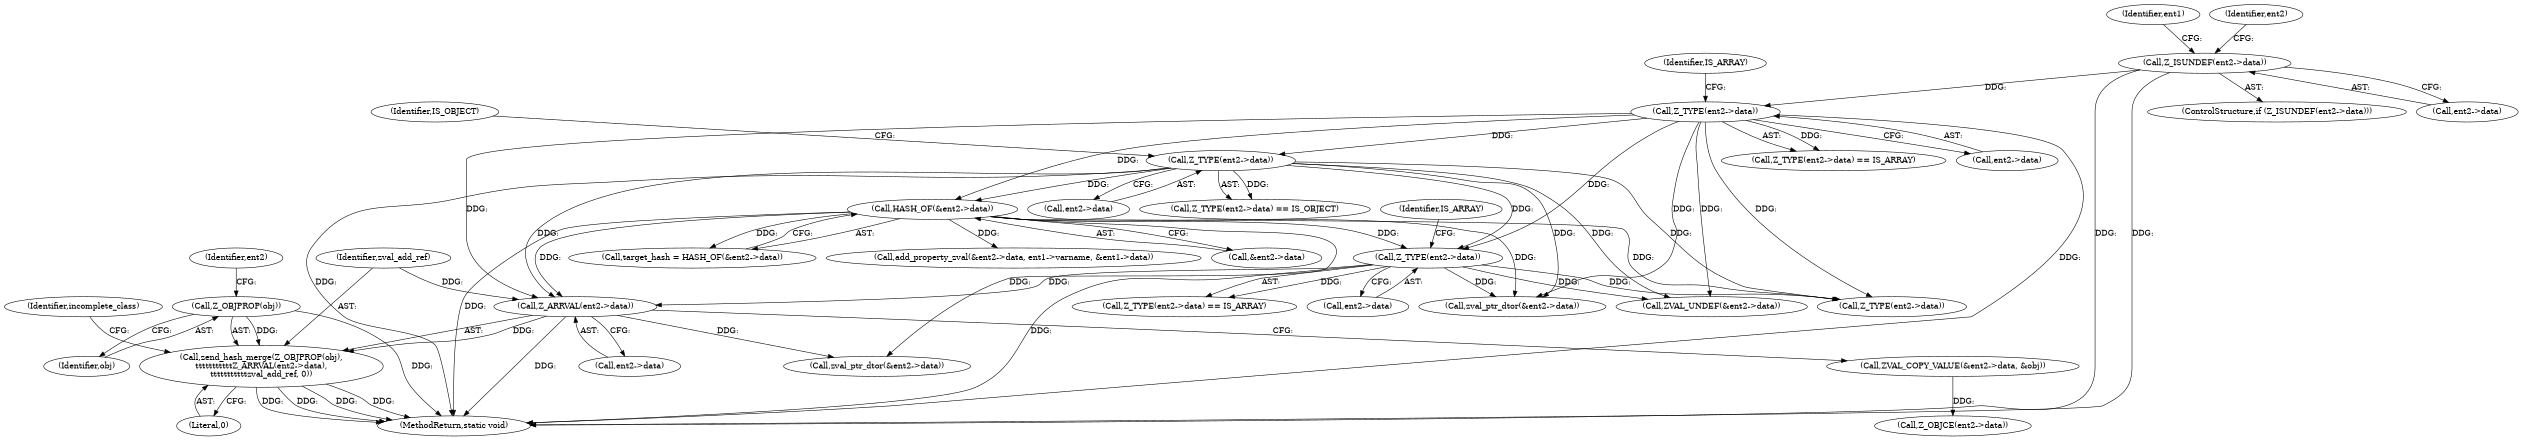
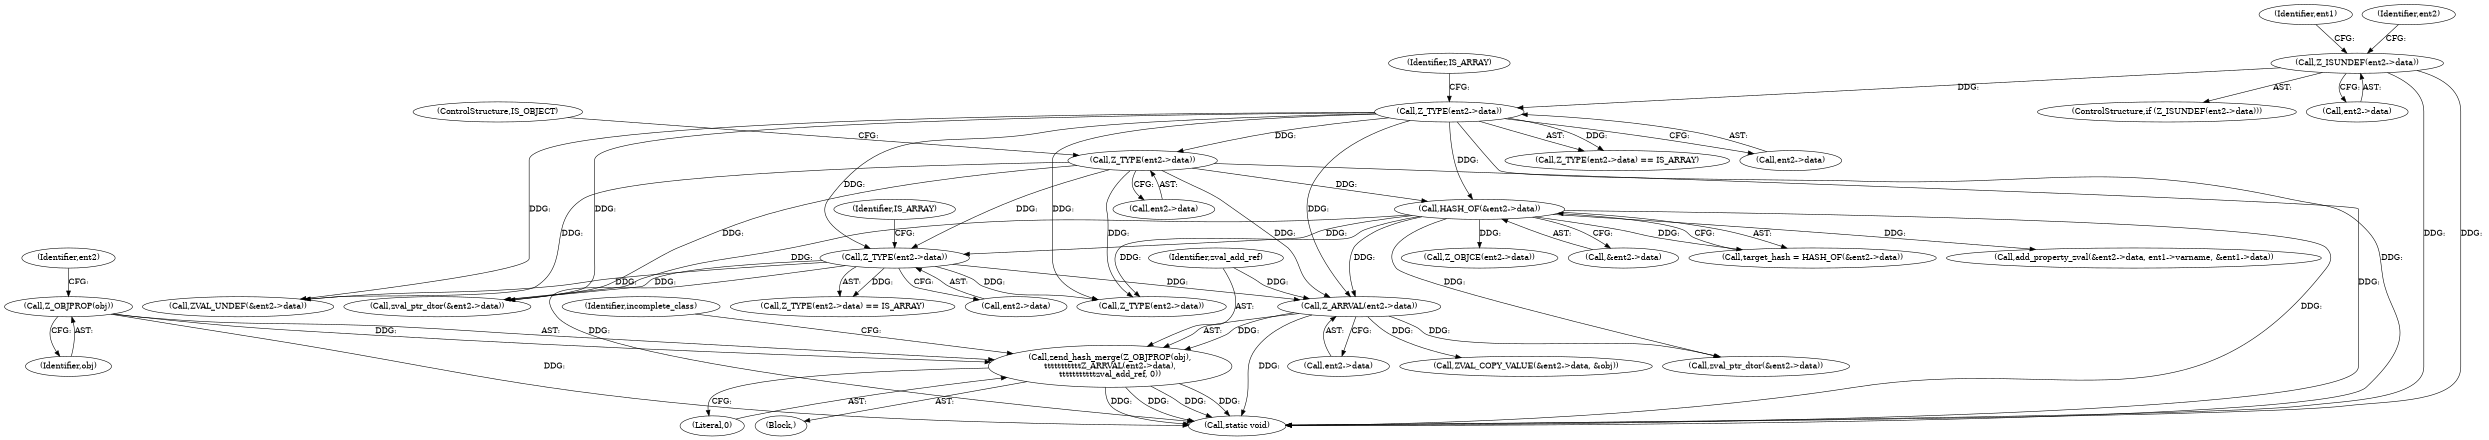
(435, 112) -> (498, 112)
(1255, 209) -> none
(1284, 331) -> (1404, 331)
(1953, 393) -> (1480, 231)
(454, 426) -> (1237, 426)
none -> (781, 426)
